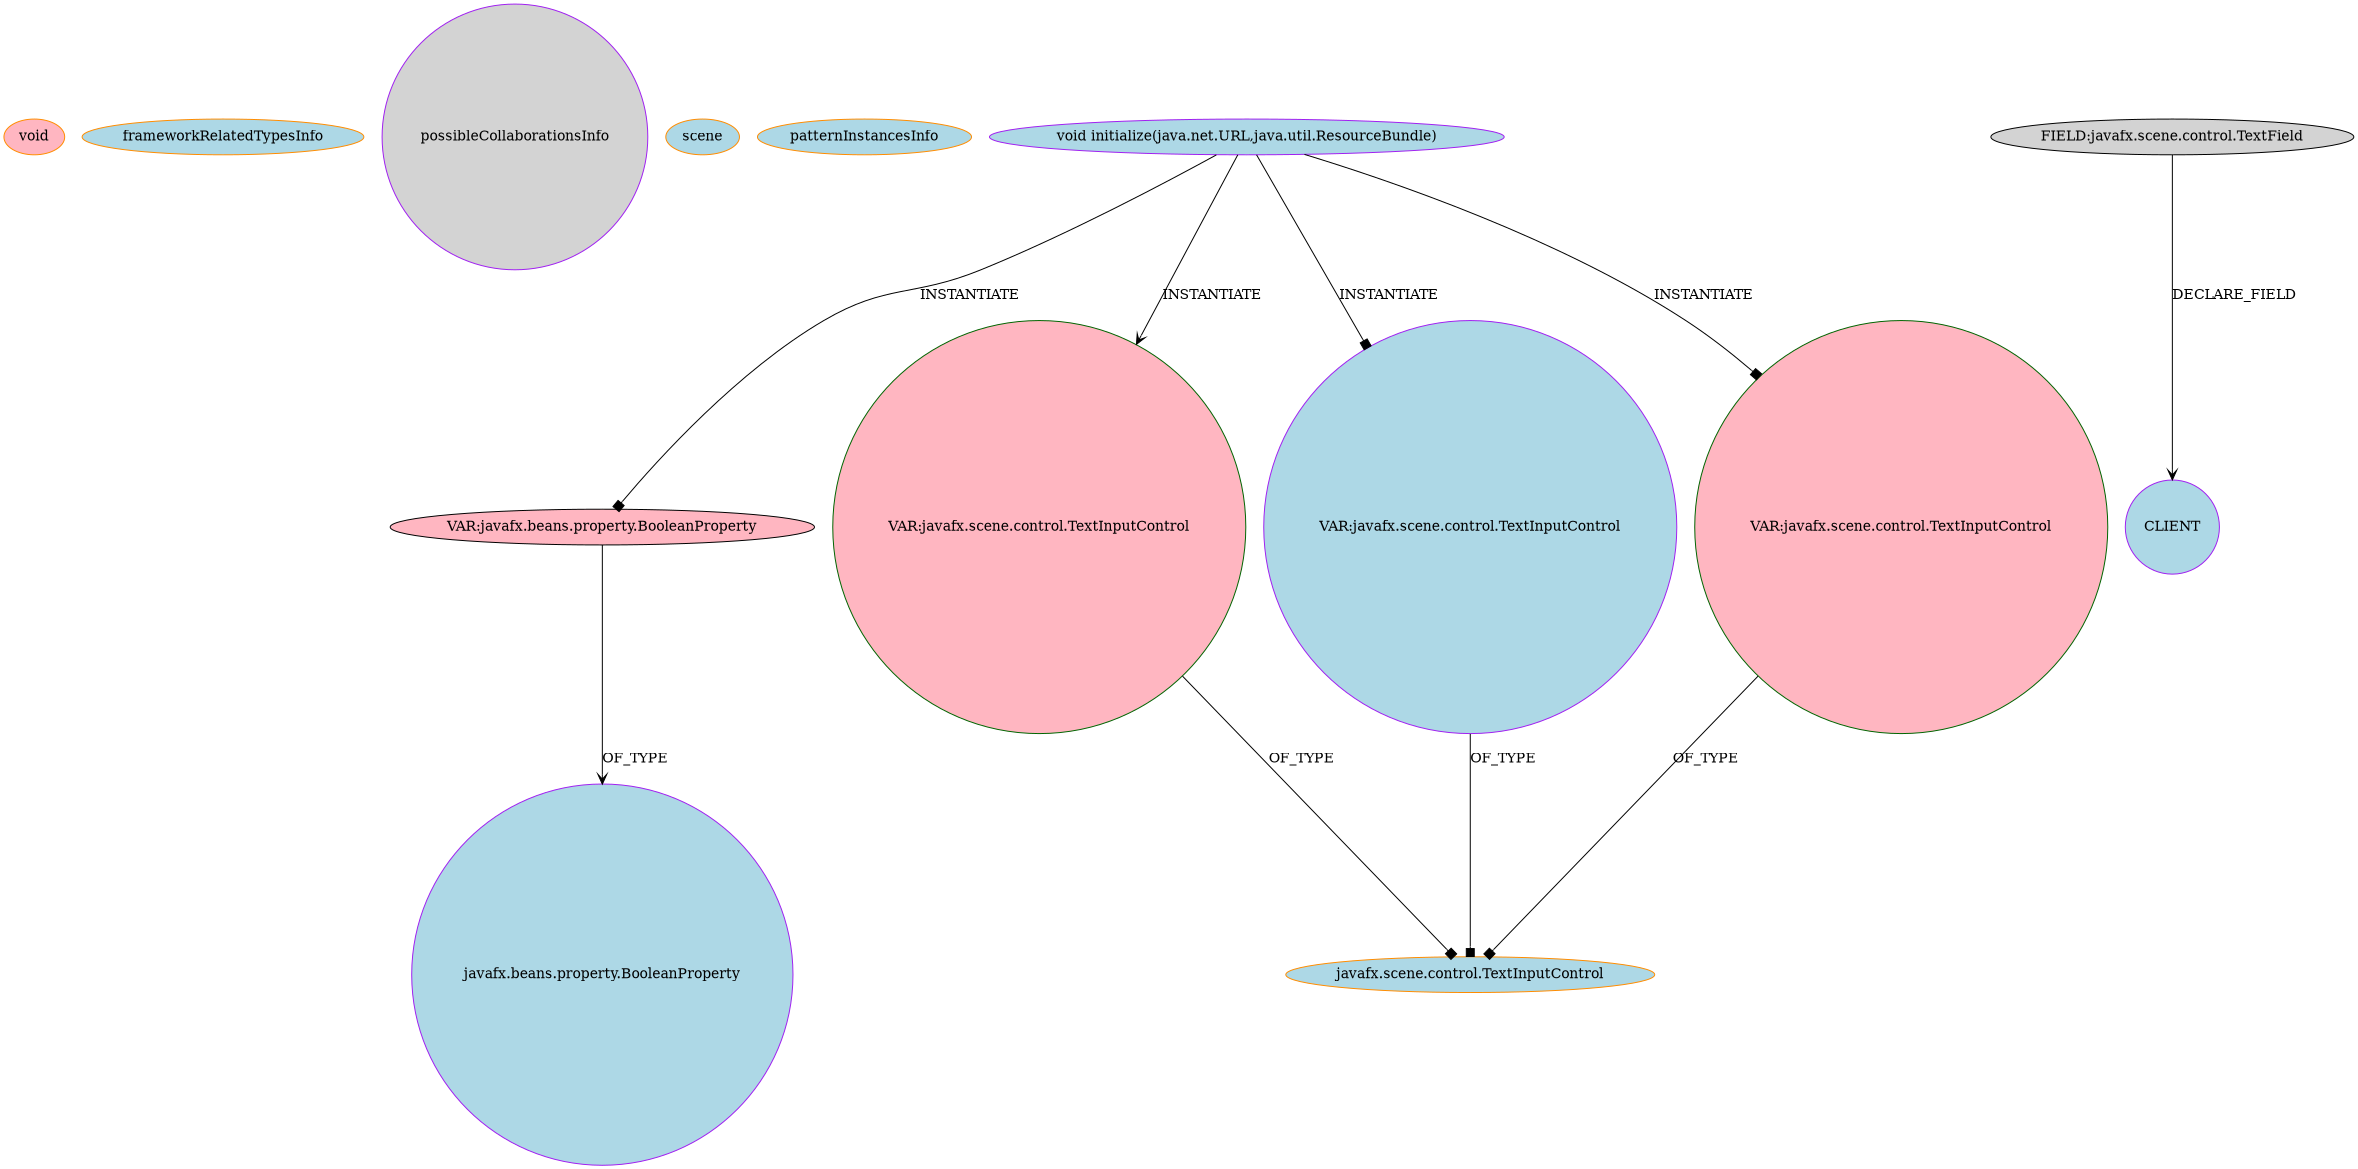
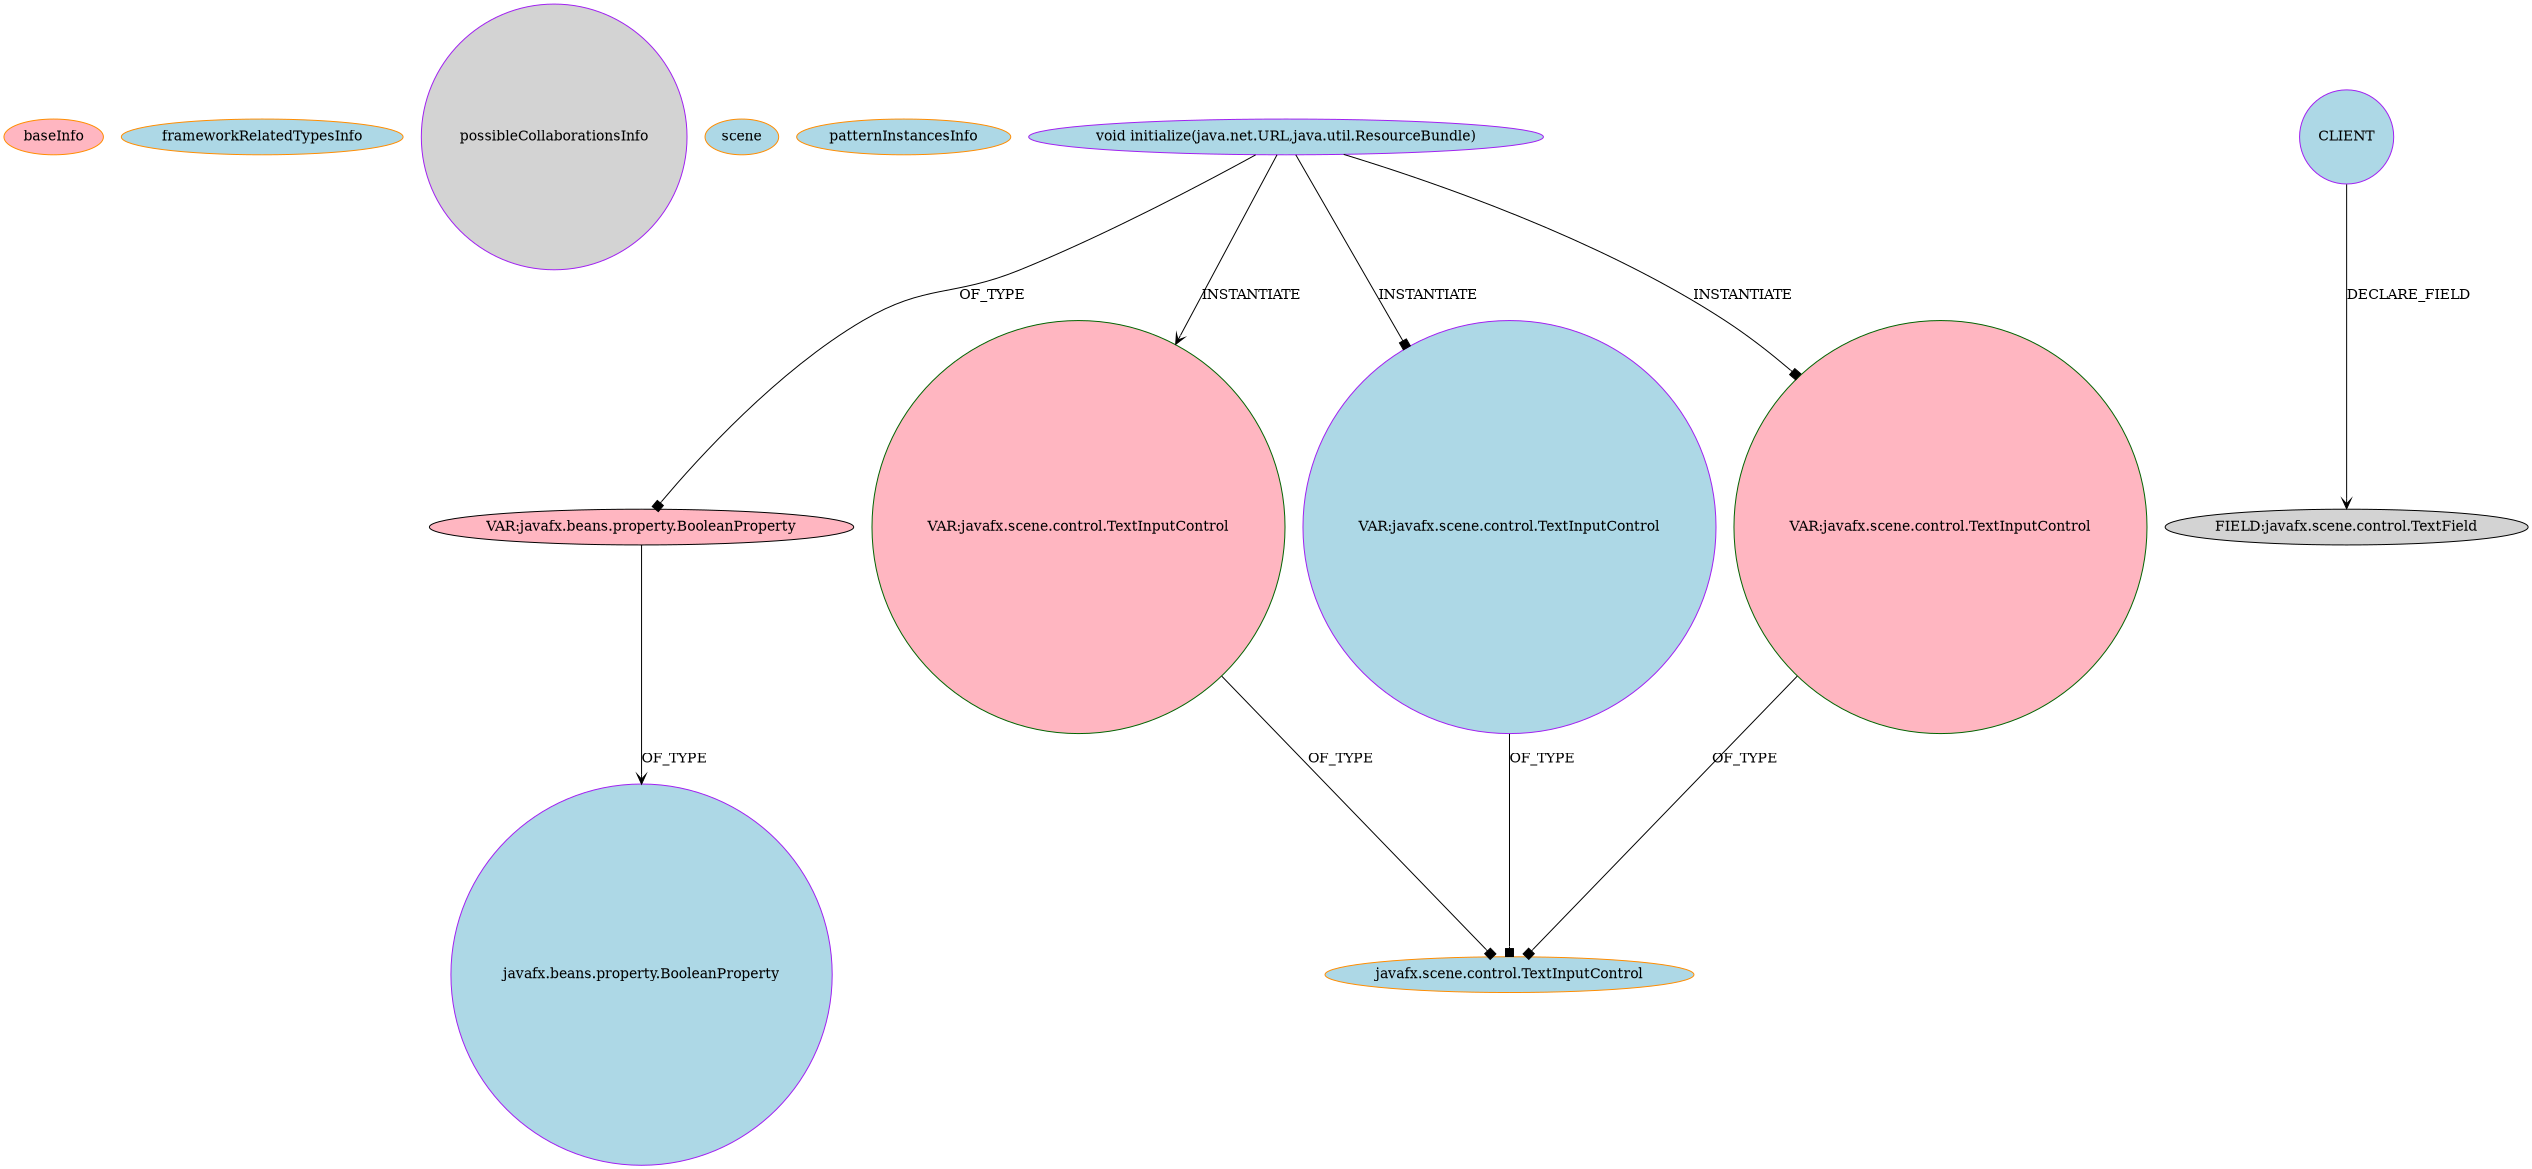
(34, 137) -> (54, 137)
(970, 295) -> (993, 295)
(2172, 312) -> (2347, 342)
